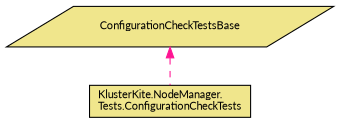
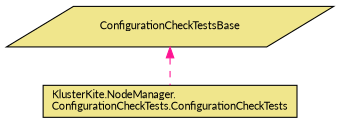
(170, 101) -> (170, 101)
